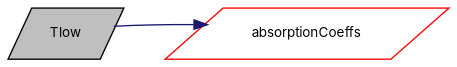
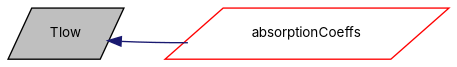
(154, 25) -> (155, 42)
